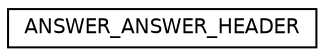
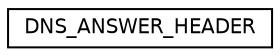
(162, 28) -> (140, 28)
